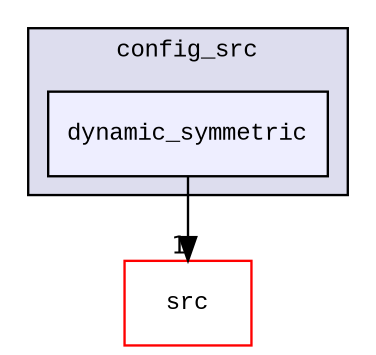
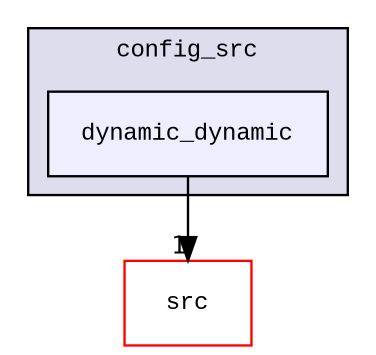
(188, 134) -> (188, 134)
